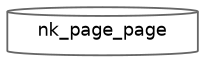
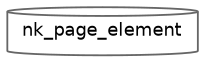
(103, 31) -> (103, 31)
